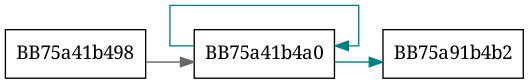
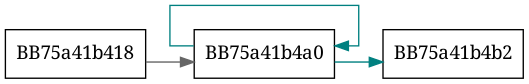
(76, 54) -> (76, 54)
(453, 54) -> (453, 54)
